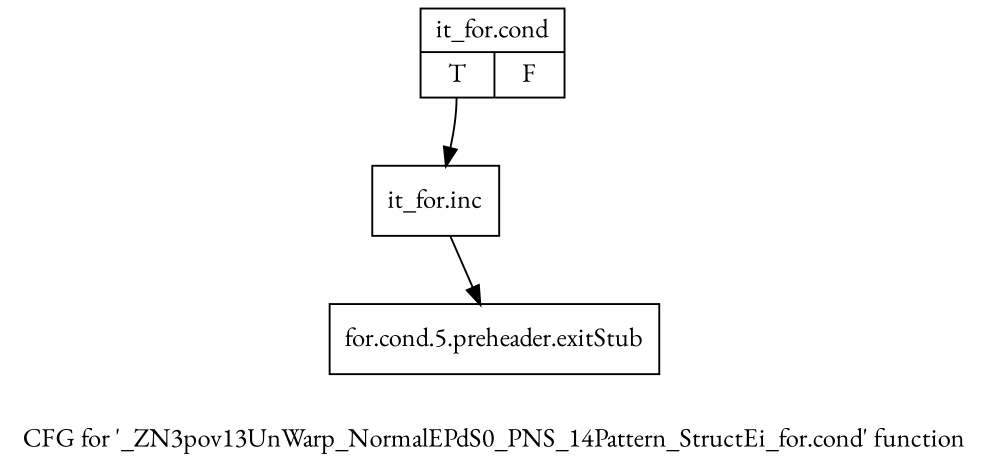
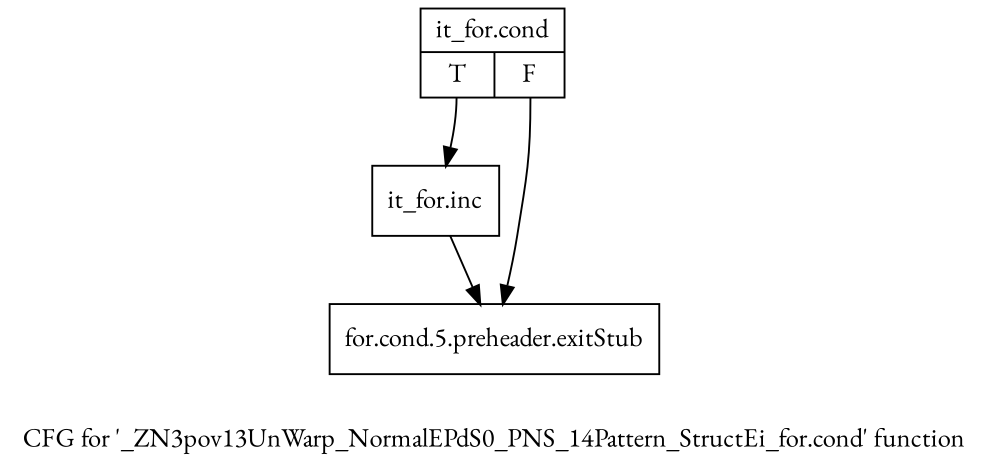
none -> (524, 192)
